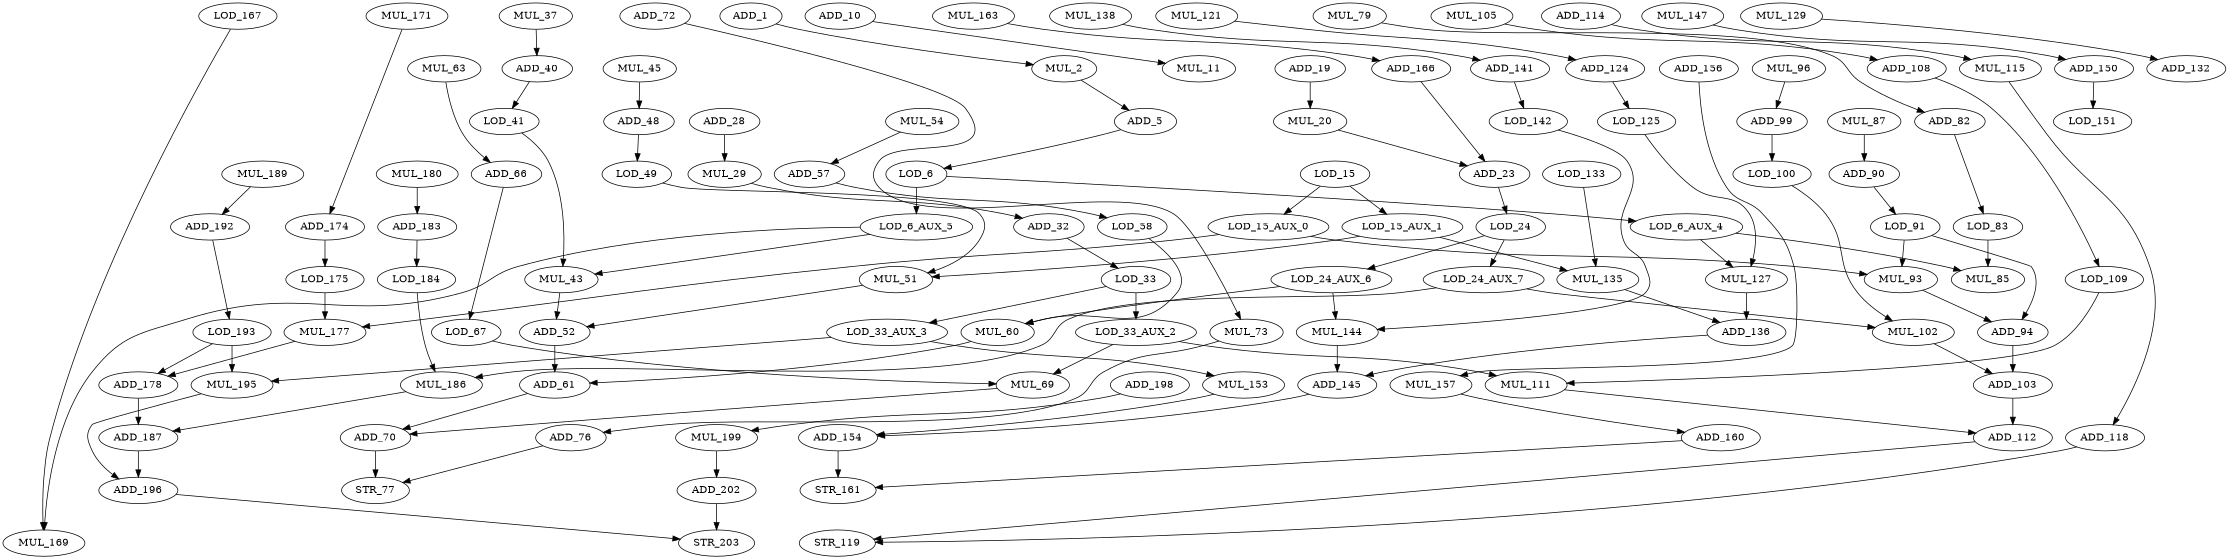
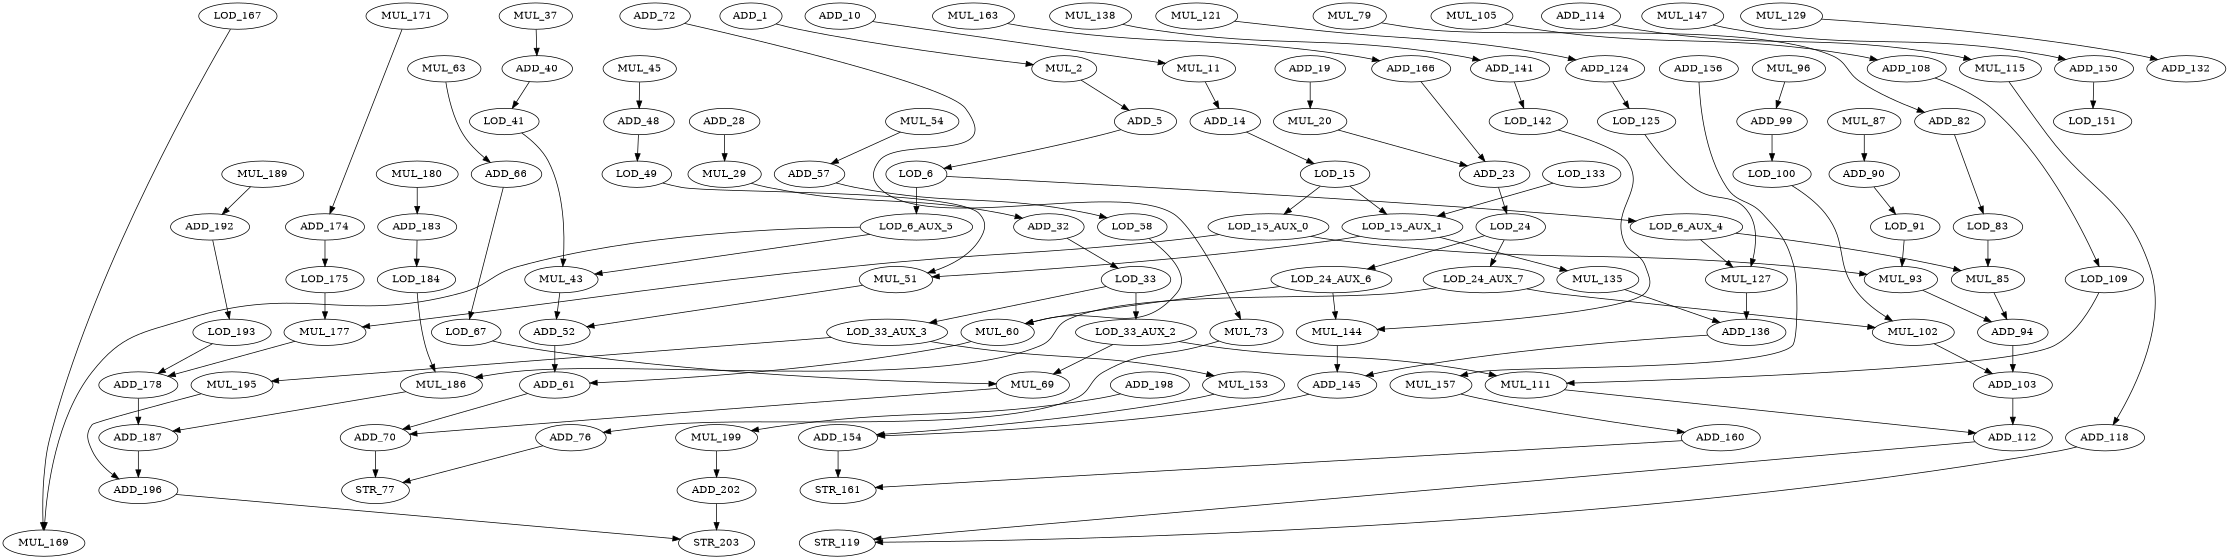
none -> (1225, 122)
(1589, 223) -> (1496, 199)
(2005, 258) -> (1999, 303)
(232, 354) -> none
